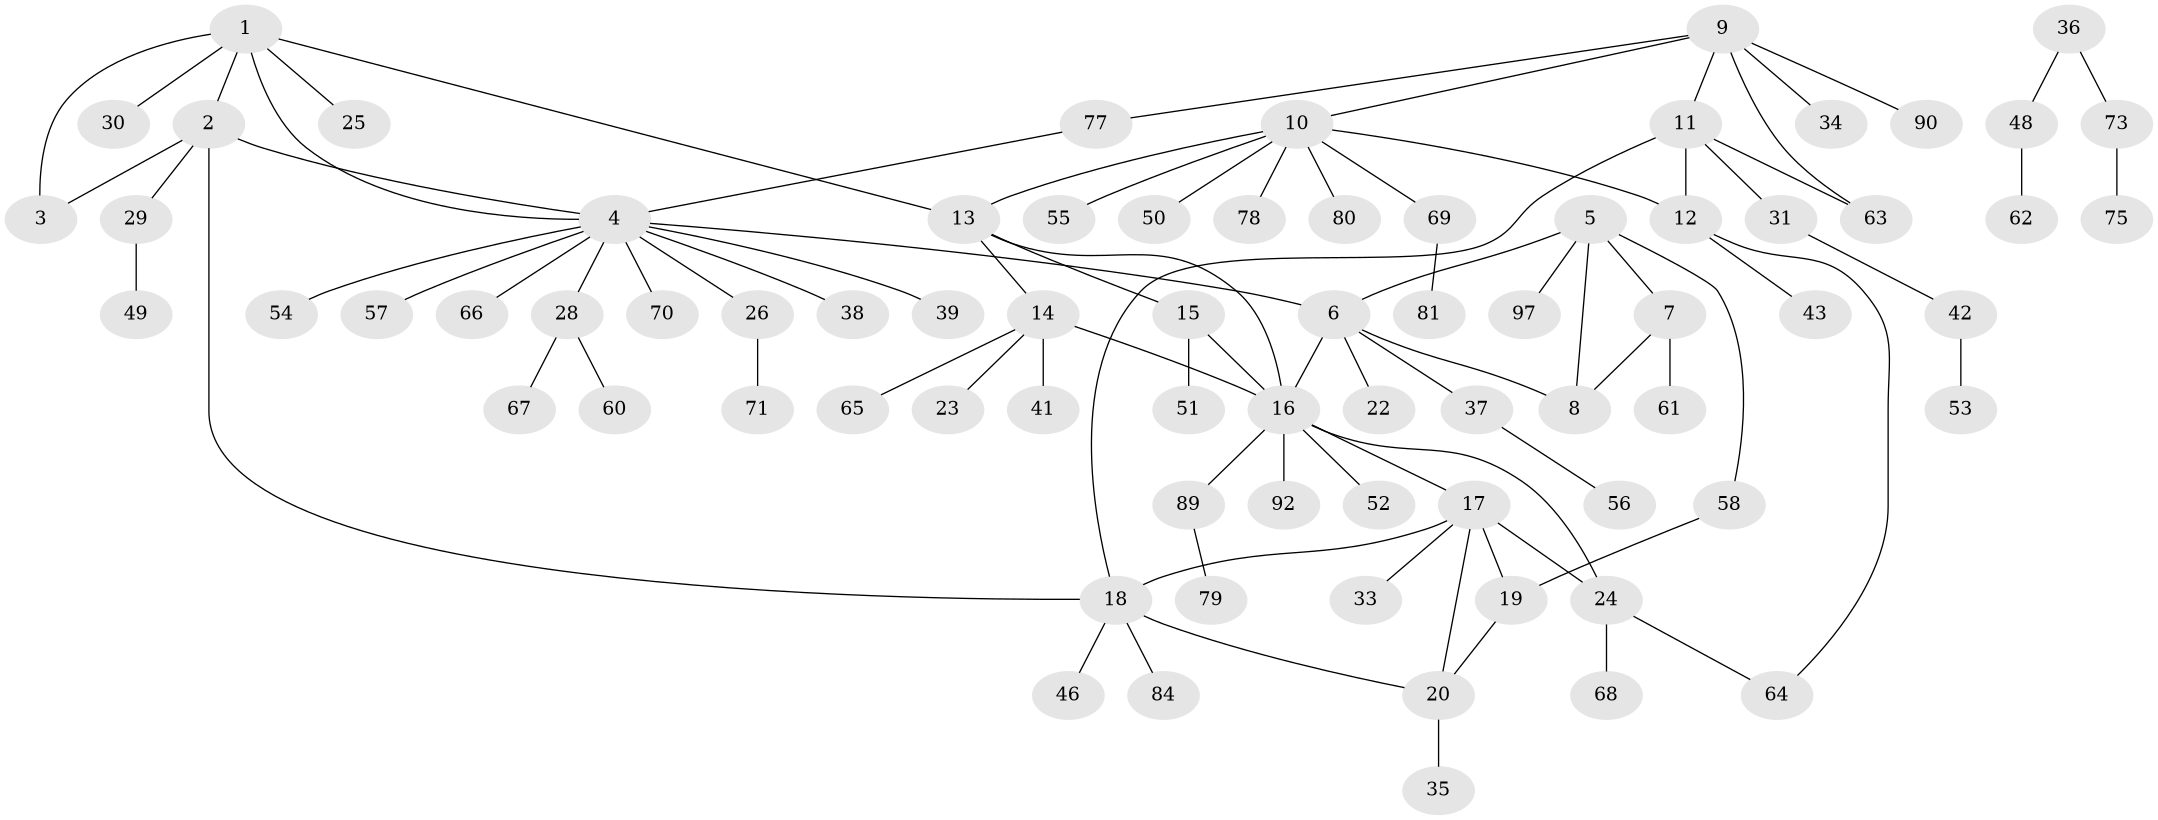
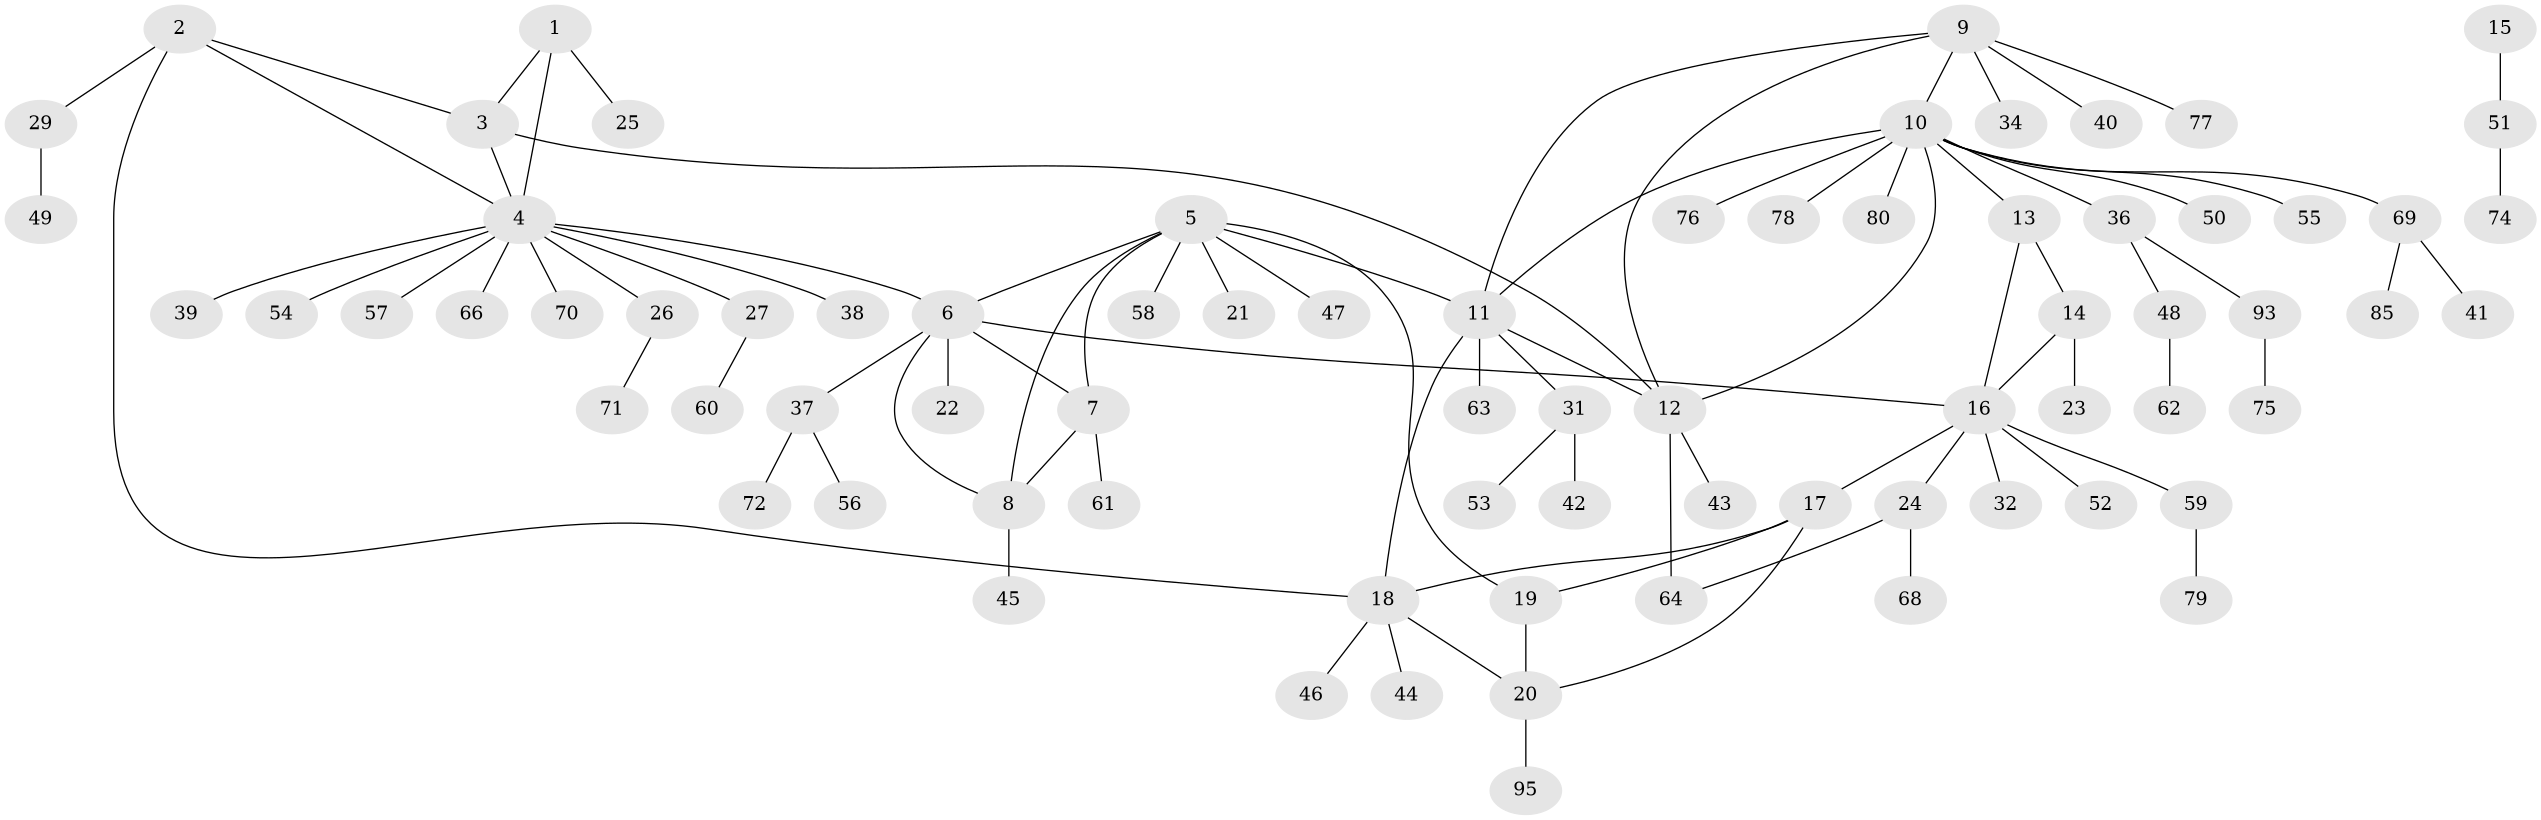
(227, 77) -> none
(114, 124) -> none
(605, 124) -> none
(1926, 124) -> (2106, 124)
(2117, 124) -> (2265, 315)
(1777, 139) -> (1686, 144)
none -> (1110, 168)
(855, 172) -> (501, 172)
none -> (2018, 172)
none -> (1676, 181)
none -> (1688, 219)
none -> (2500, 219)
none -> (1315, 255)
(1095, 278) -> none
(567, 315) -> (758, 315)
none -> (1239, 315)
(1429, 315) -> (2383, 315)
(1525, 315) -> (1334, 315)
none -> (1021, 362)
(1043, 362) -> (2442, 267)
(1236, 362) -> none
(1961, 362) -> (1527, 457)
(520, 410) -> none
(853, 410) -> none
none -> (755, 505)
(1189, 505) -> (2196, 505)
(1284, 505) -> (2006, 505)
(1619, 551) -> (1411, 353)
(1540, 553) -> none
none -> (1009, 600)
(1366, 600) -> none
(1164, 695) -> (1407, 695)
(1439, 791) -> (1526, 791)
